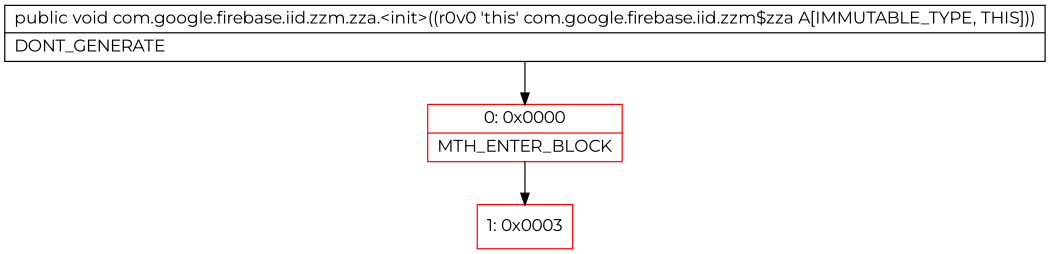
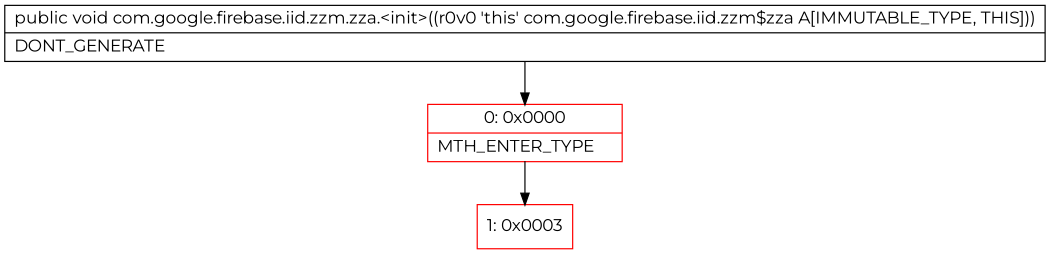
(525, 147) -> (516, 147)
